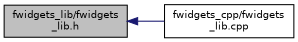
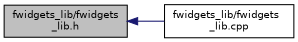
(229, 21) -> (229, 21)
